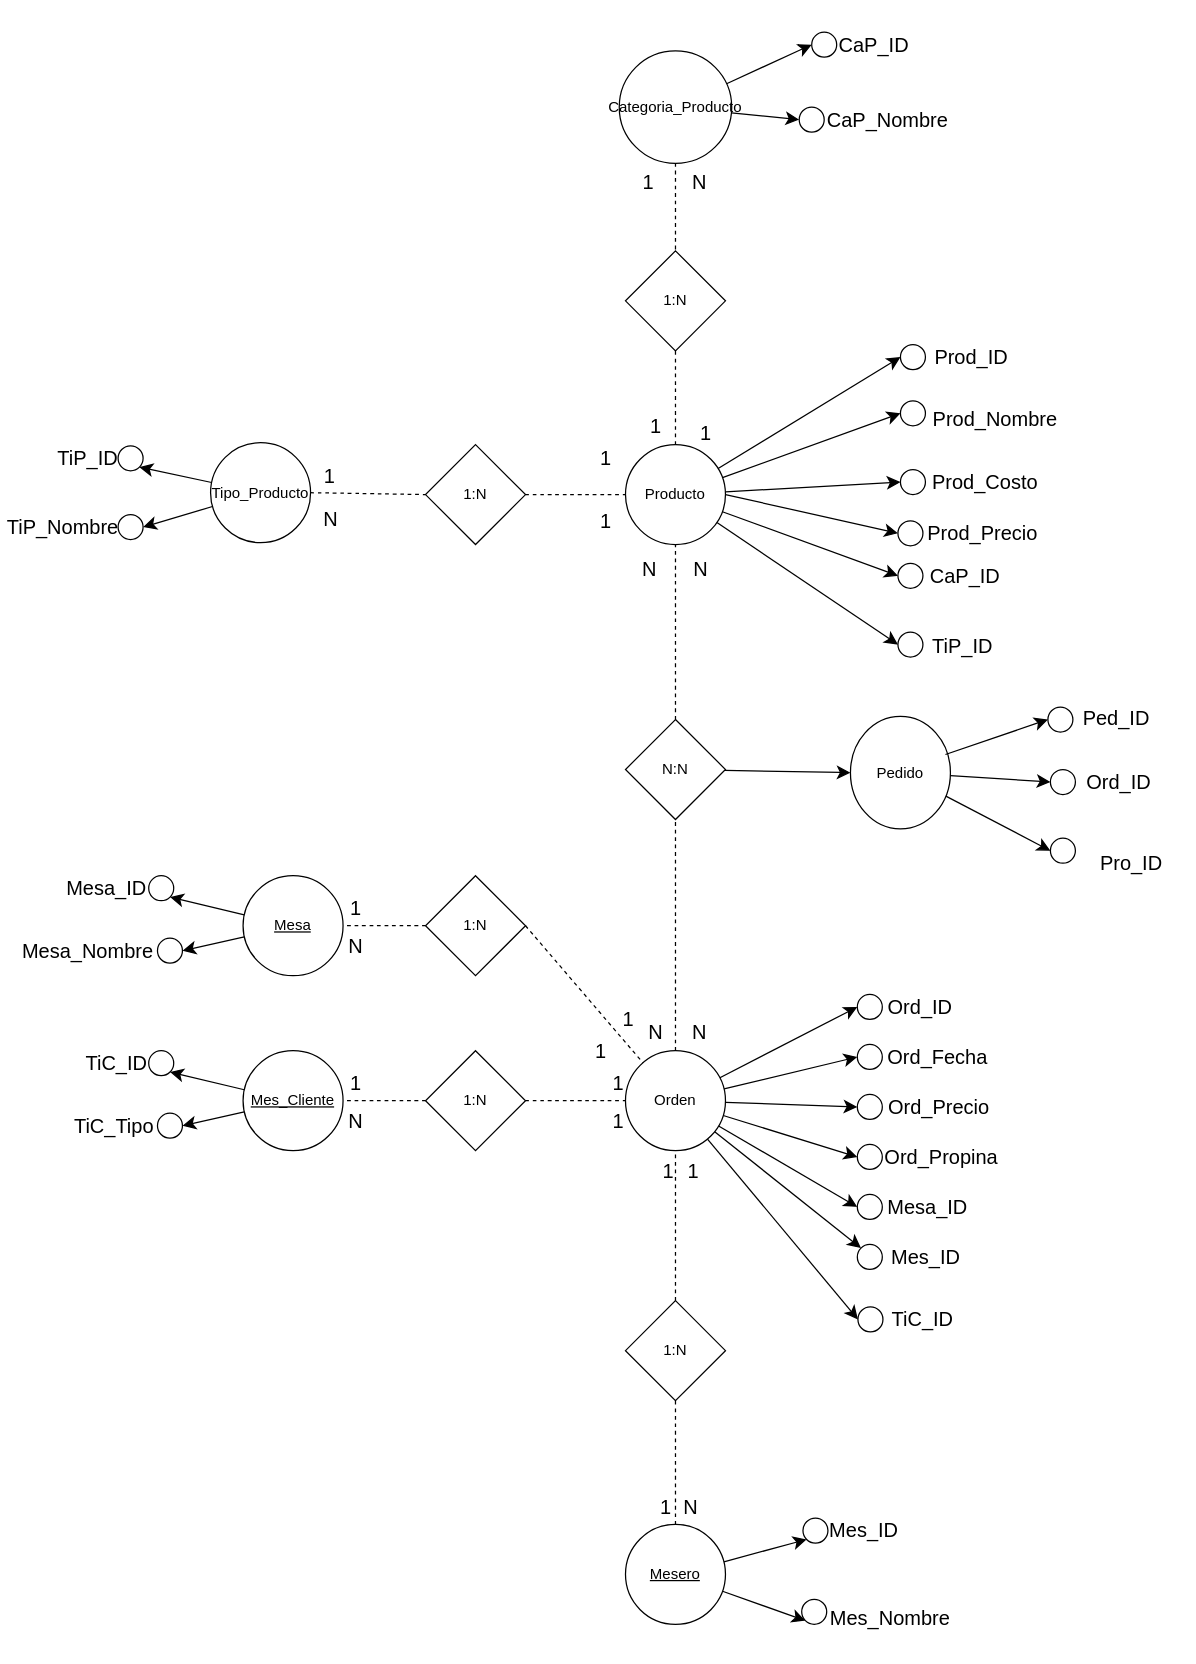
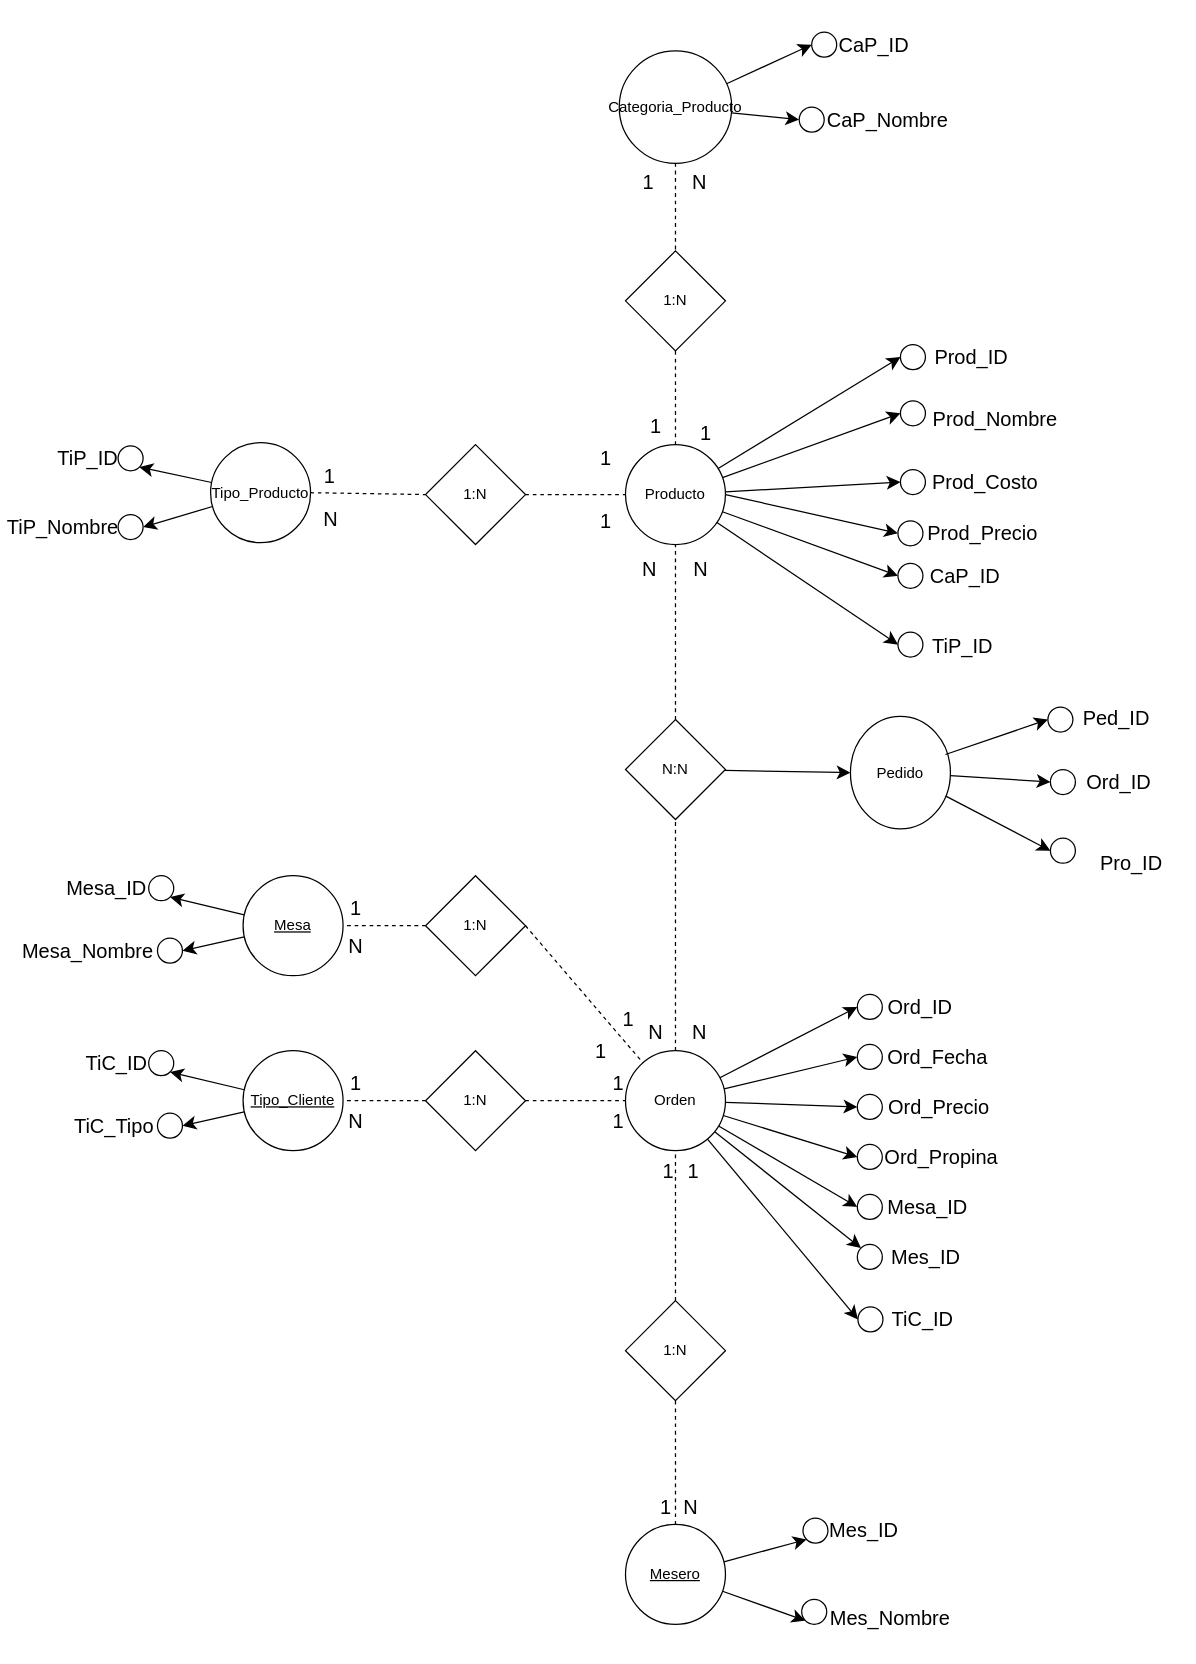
(293, 1101) -> (293, 1101)
